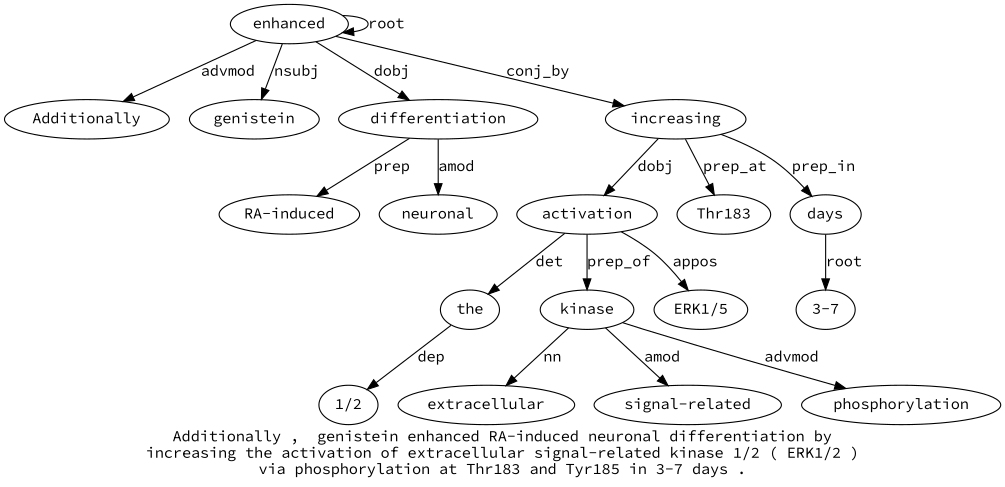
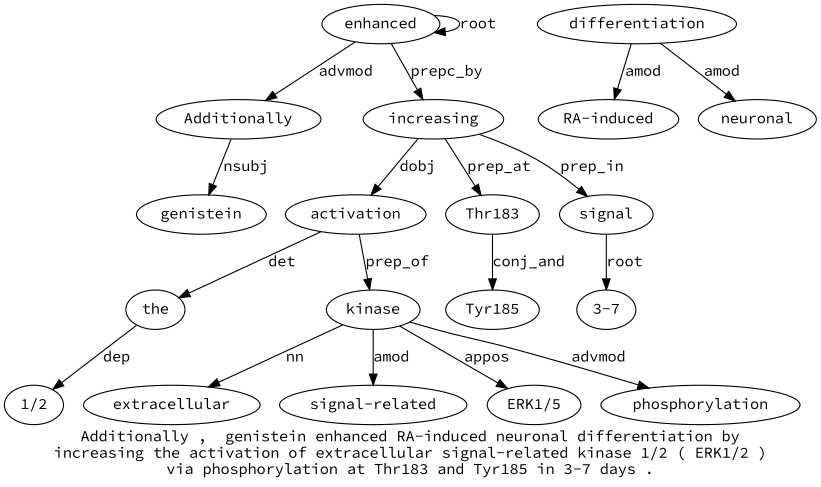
(274, 66) -> (222, 162)
(358, 68) -> none
(538, 72) -> (447, 72)
(392, 167) -> (644, 72)
(826, 215) -> (606, 215)
(654, 253) -> (449, 355)
none -> (492, 310)
